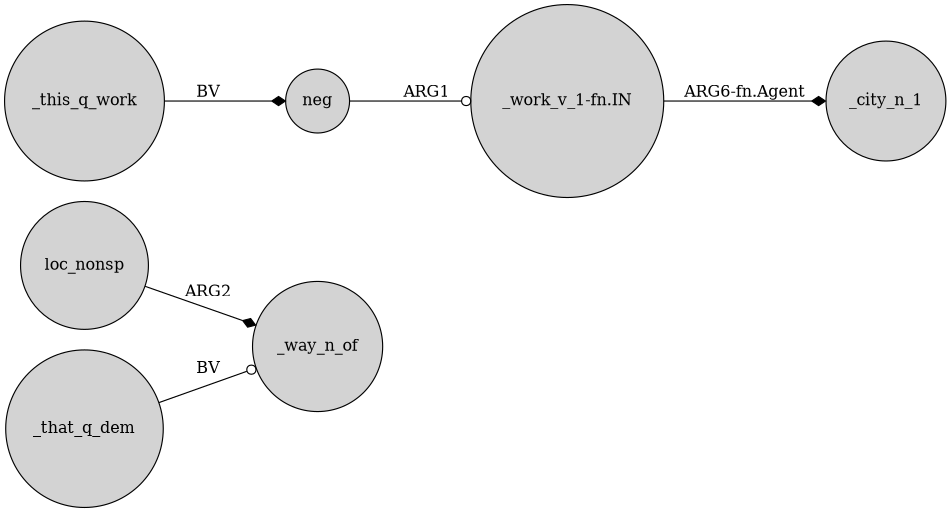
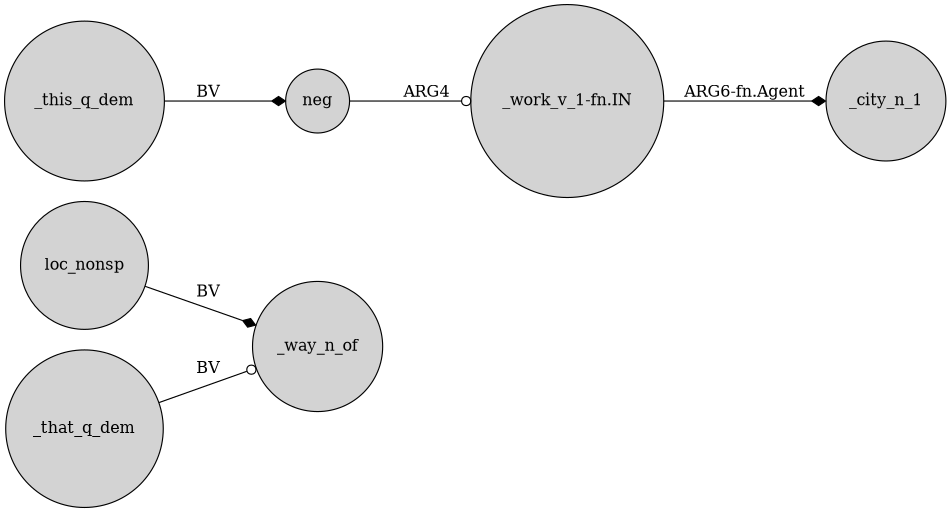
(427, 92) -> (427, 92)
(84, 101) -> (84, 101)
(208, 292) -> (208, 292)
